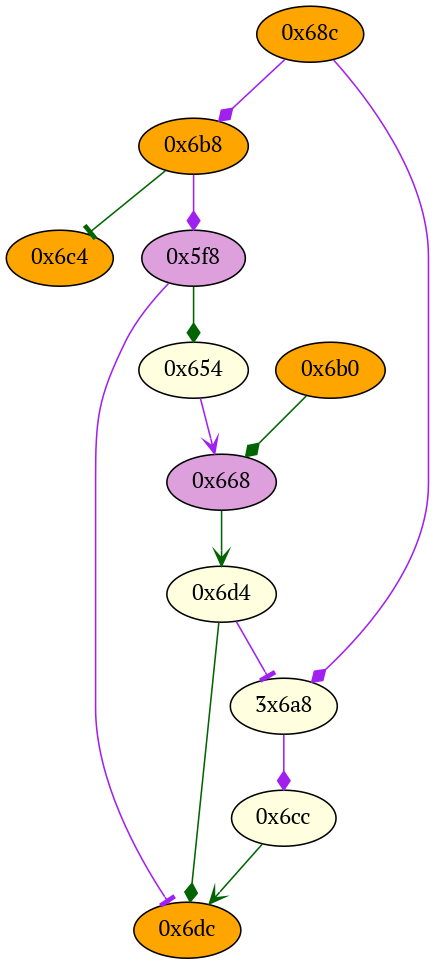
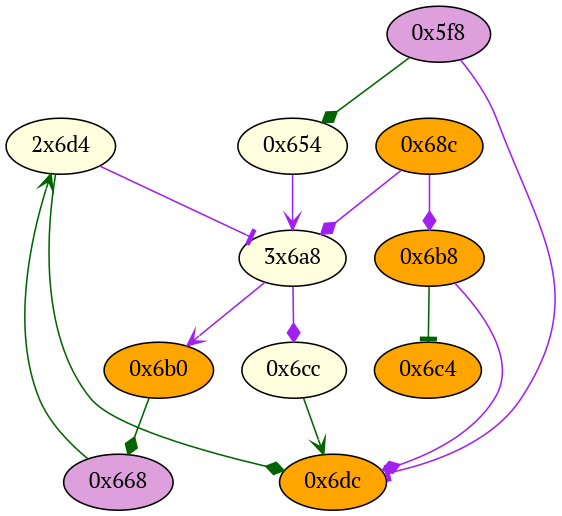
(194, 193) -> (497, 392)
none -> (232, 309)
(206, 418) -> (293, 195)
(222, 594) -> (61, 146)
